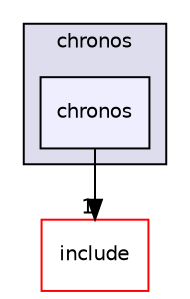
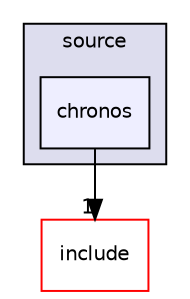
(95, 43) -> (95, 43)
